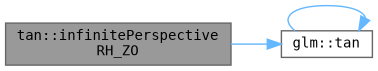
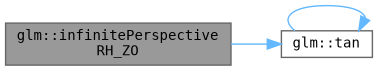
(118, 44) -> (118, 44)
